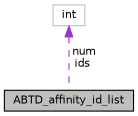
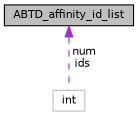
(69, 64) -> (69, 64)
